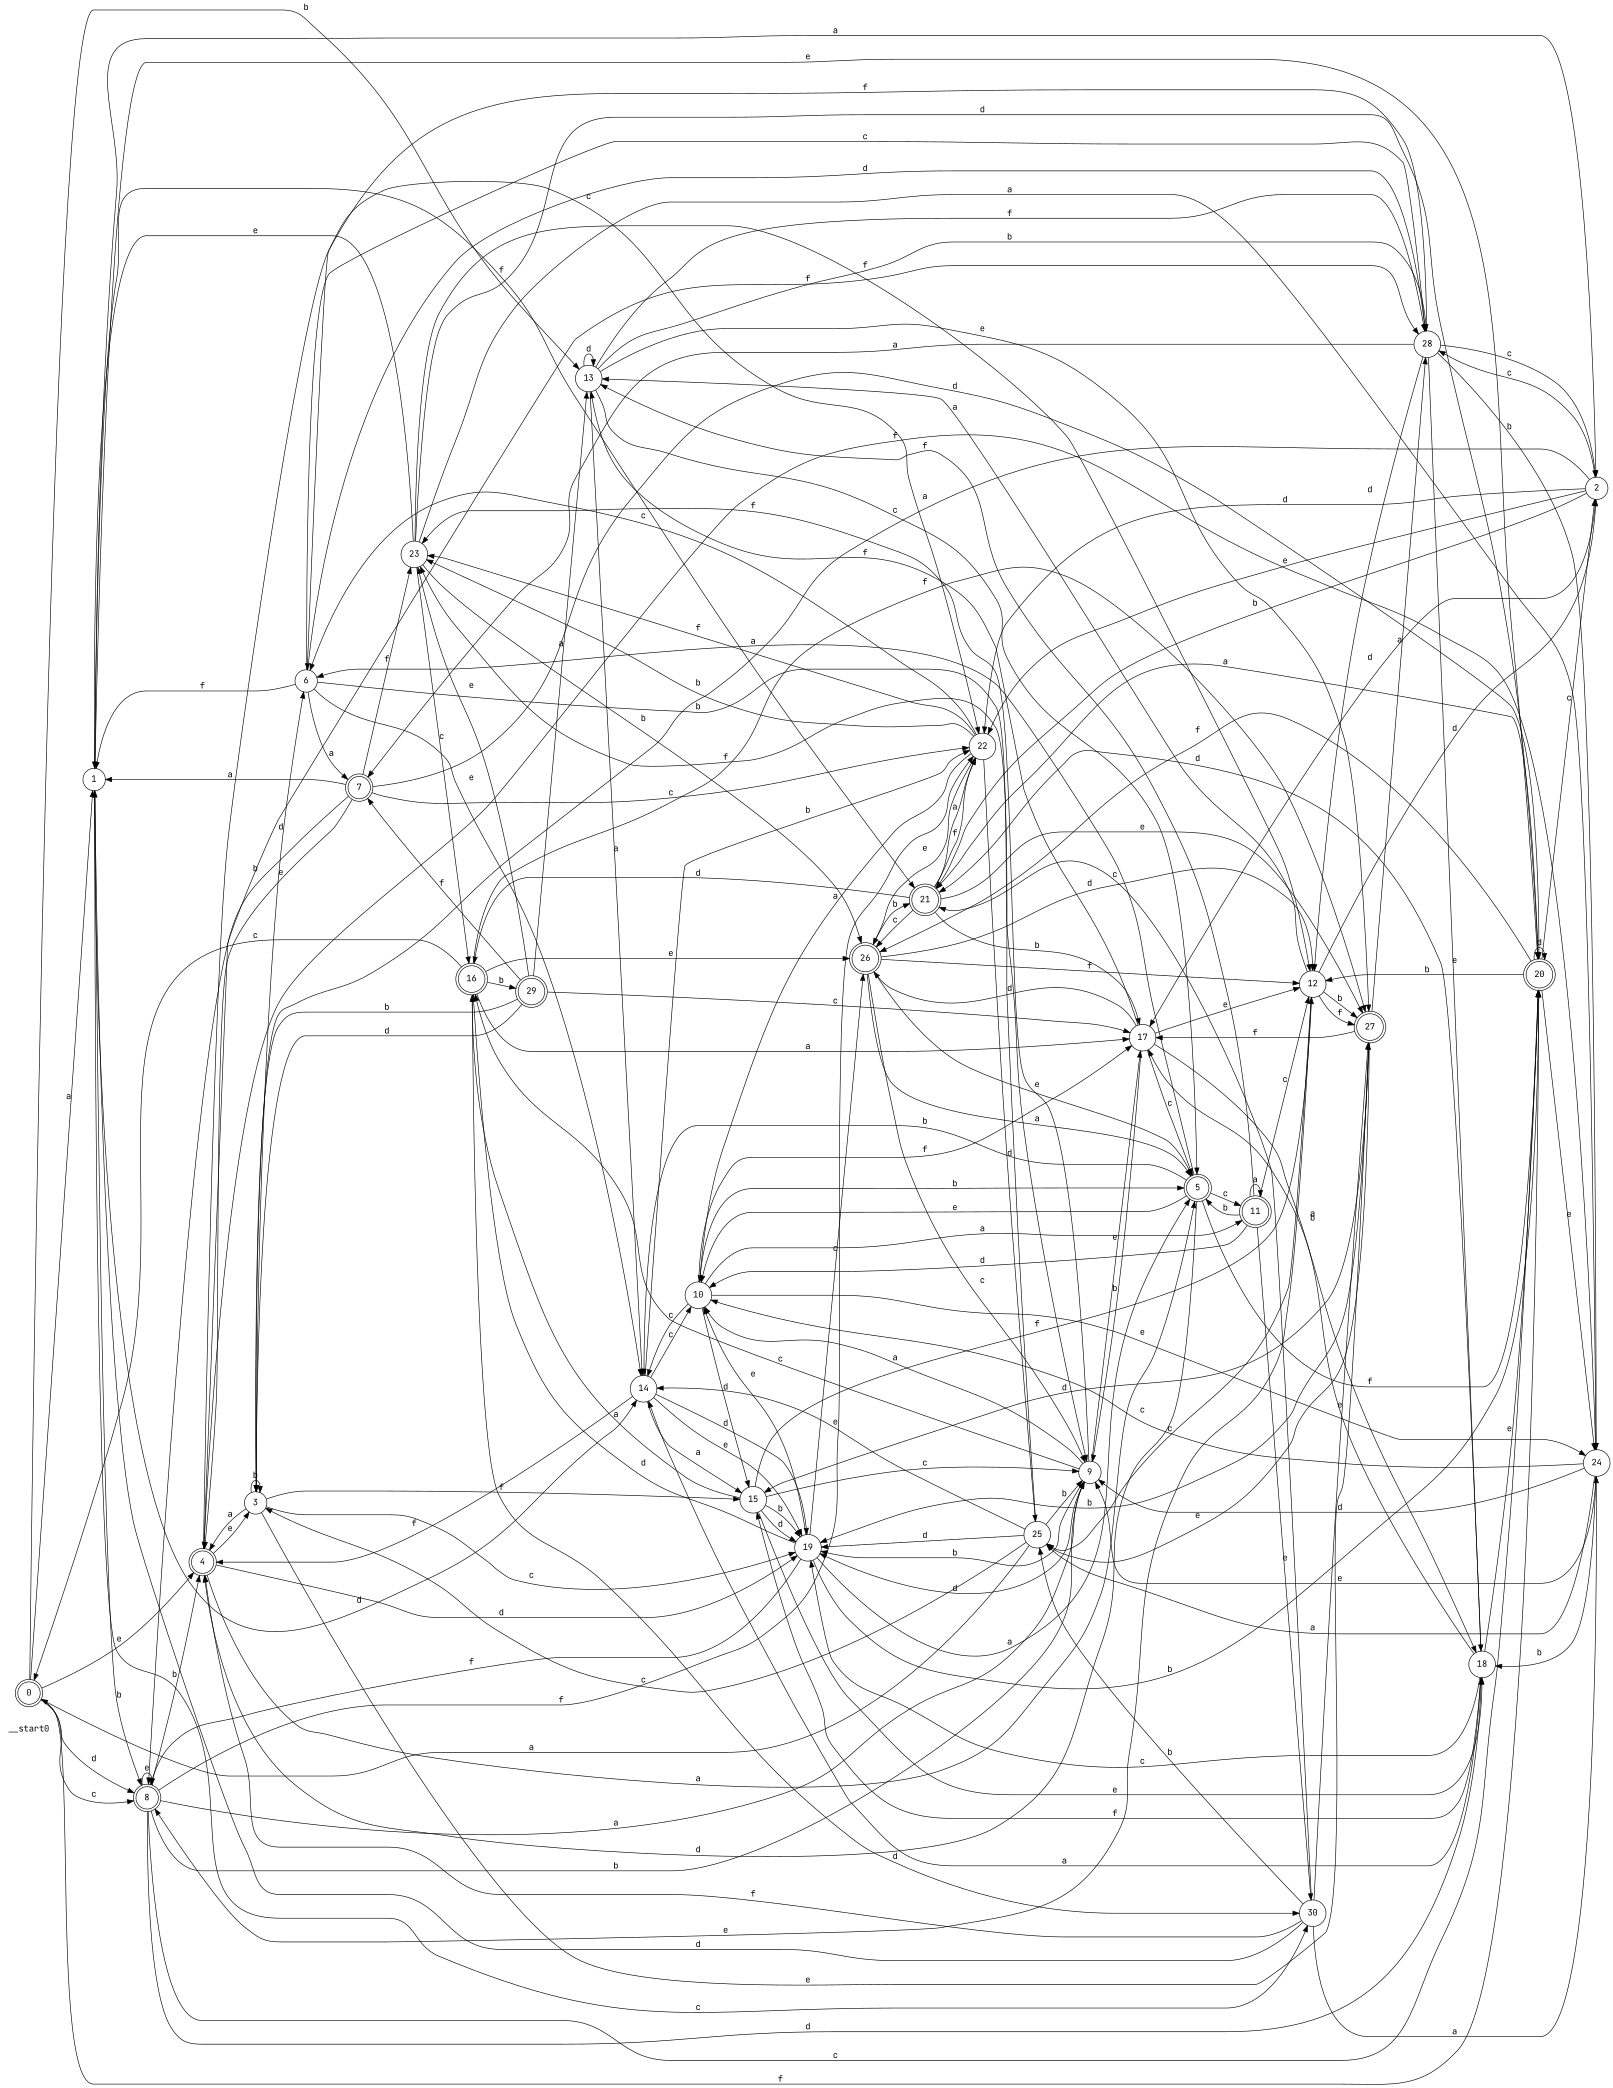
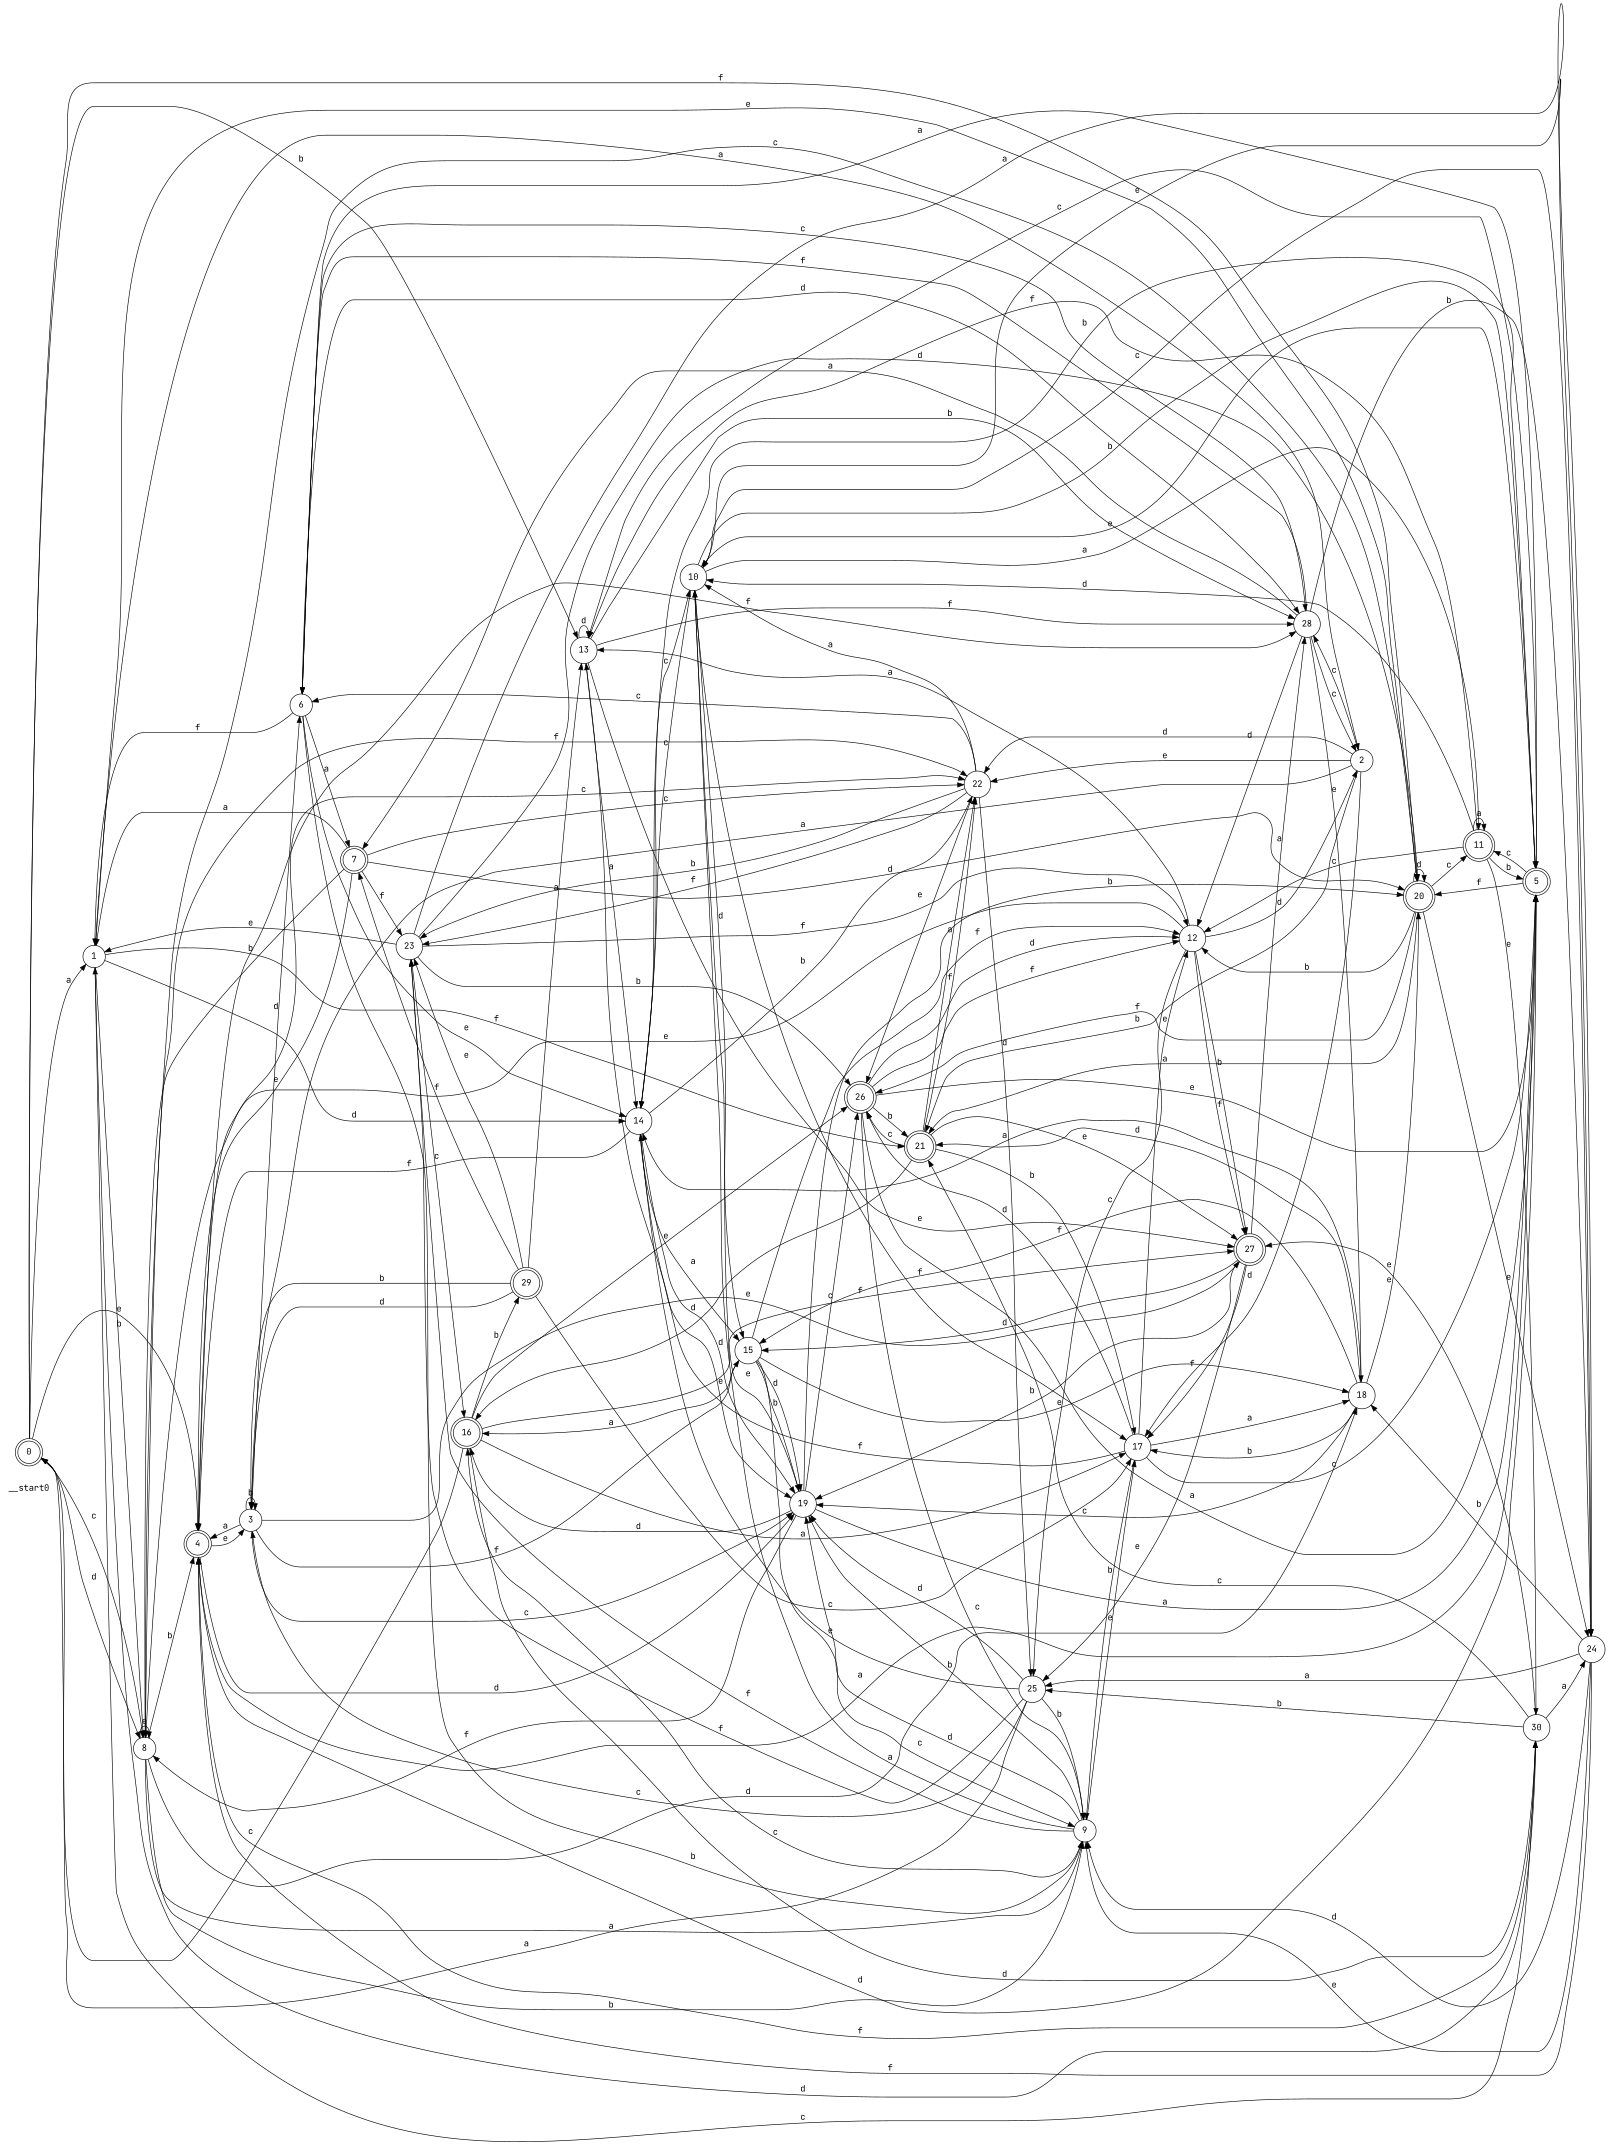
(1568, 732) -> (1447, 873)
(147, 1798) -> (145, 1748)
